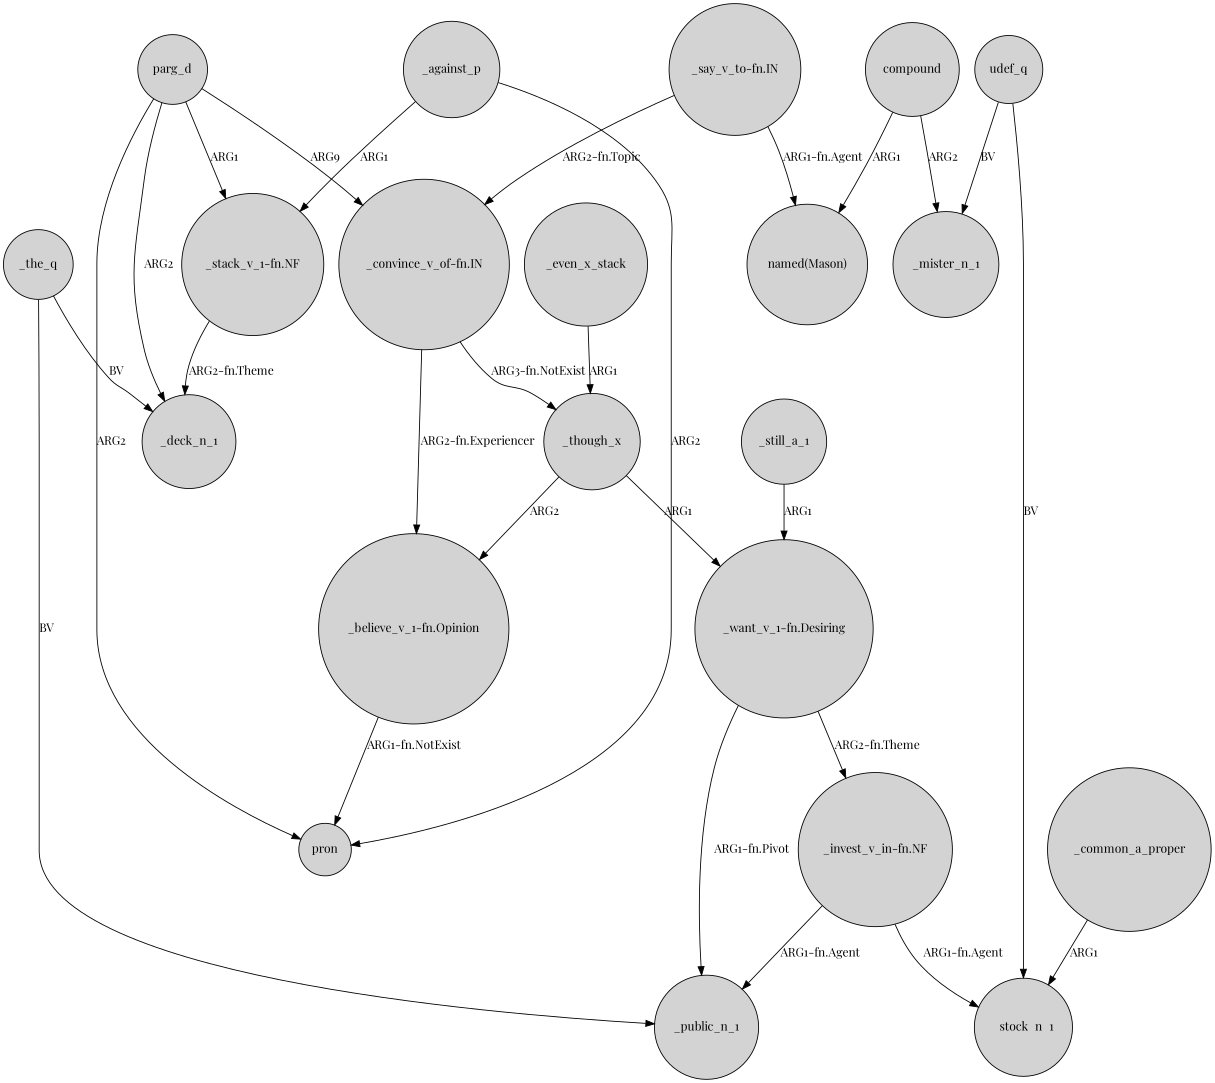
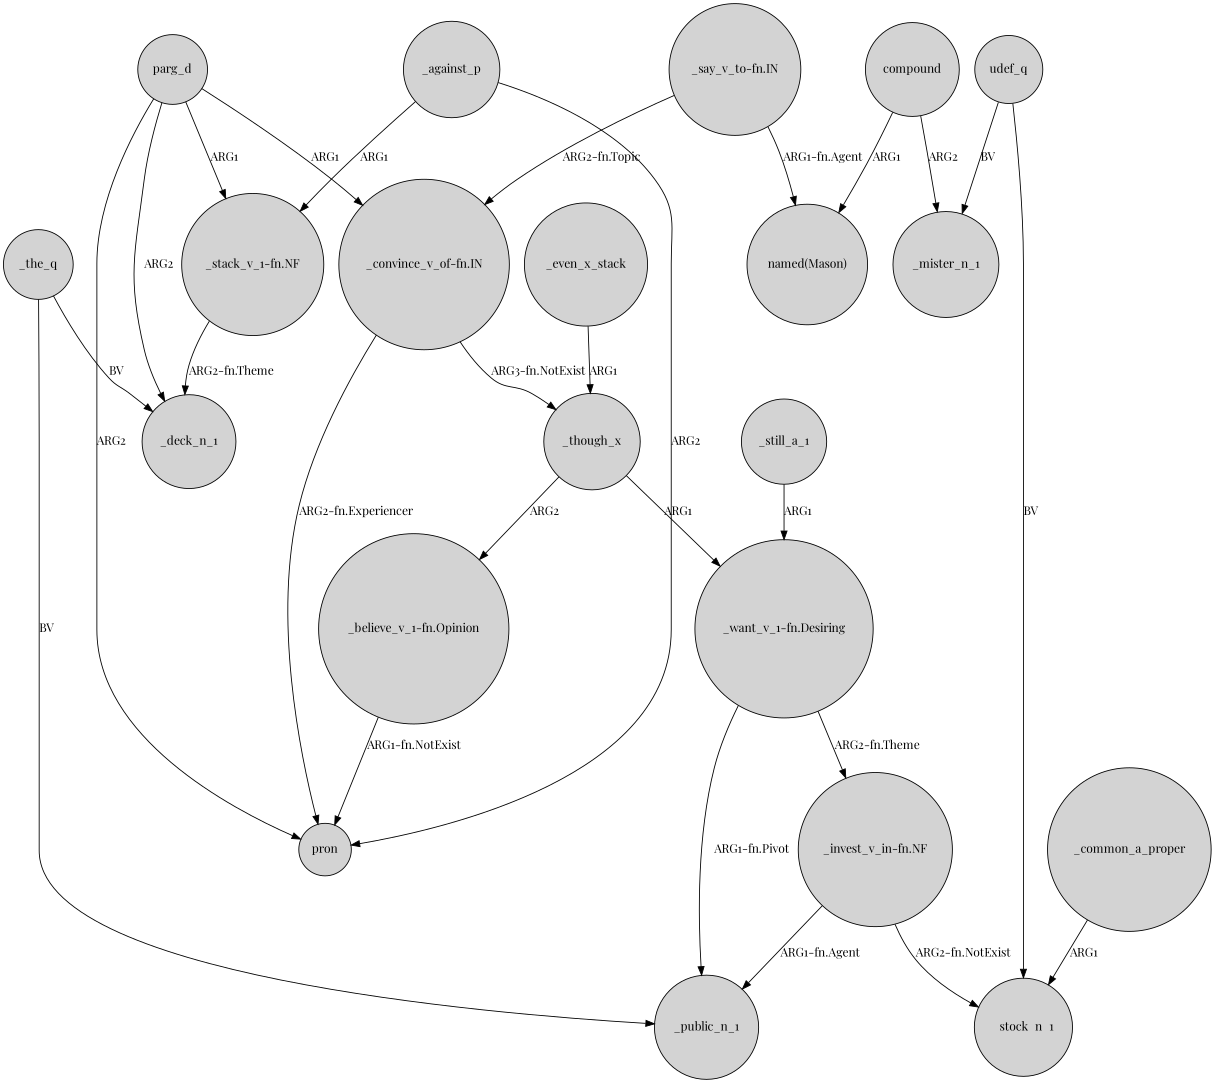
(326, 158) -> (326, 158)
(419, 437) -> (290, 567)
(964, 953) -> (964, 953)
